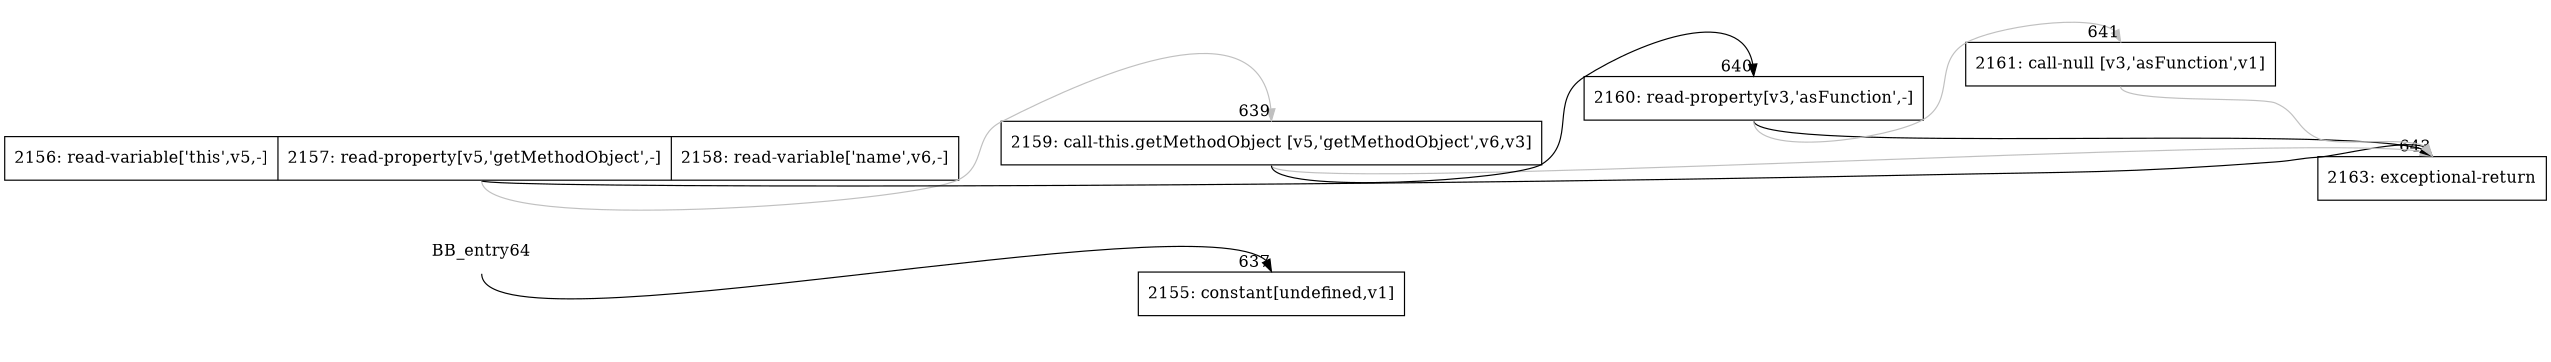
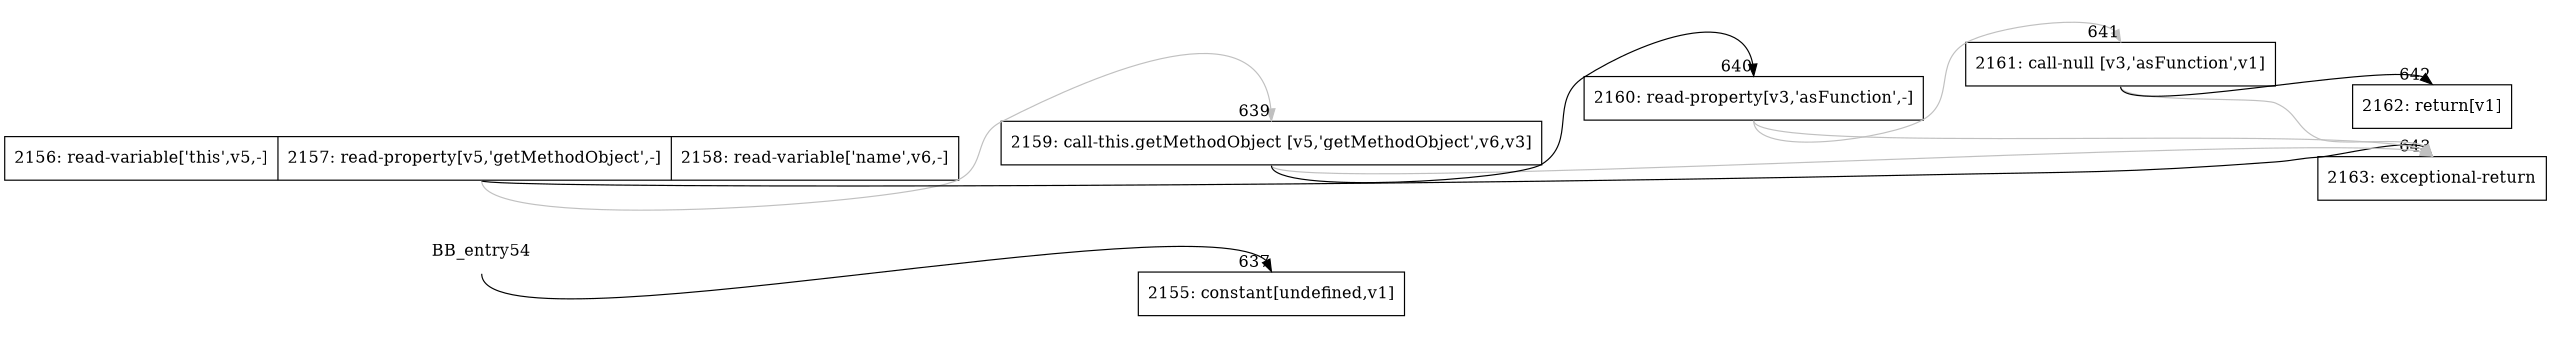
none -> (2432, 107)
(2087, 138) -> (2087, 138)
(482, 251) -> (482, 251)
